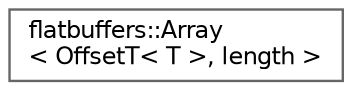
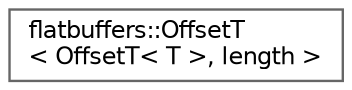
(176, 45) -> (176, 45)
